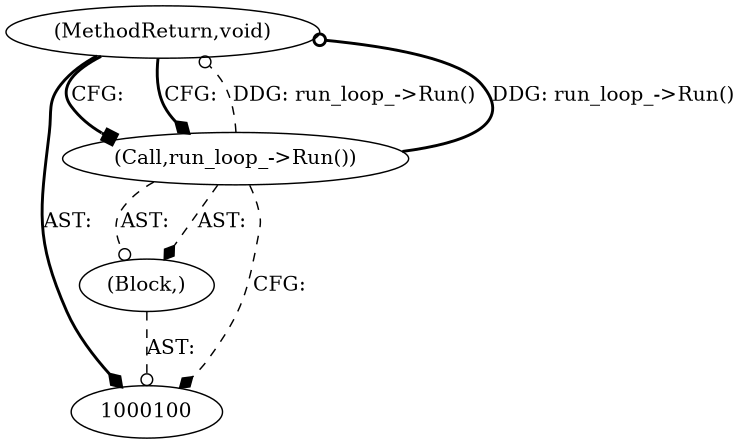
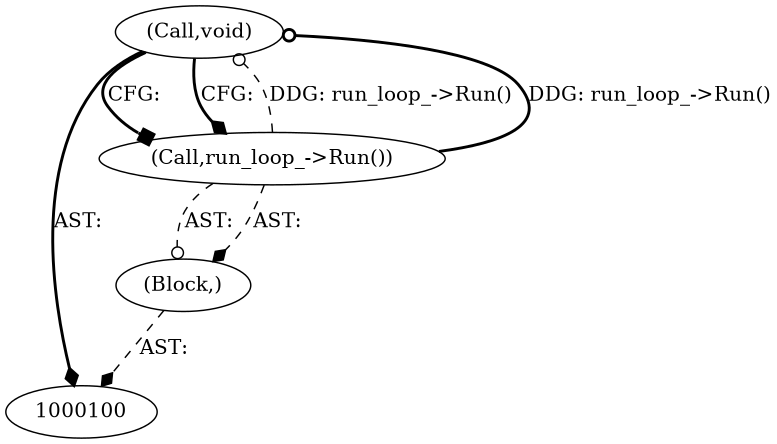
(163, 32) -> (199, 32)
(247, 287) -> none
(147, 343) -> (138, 342)
